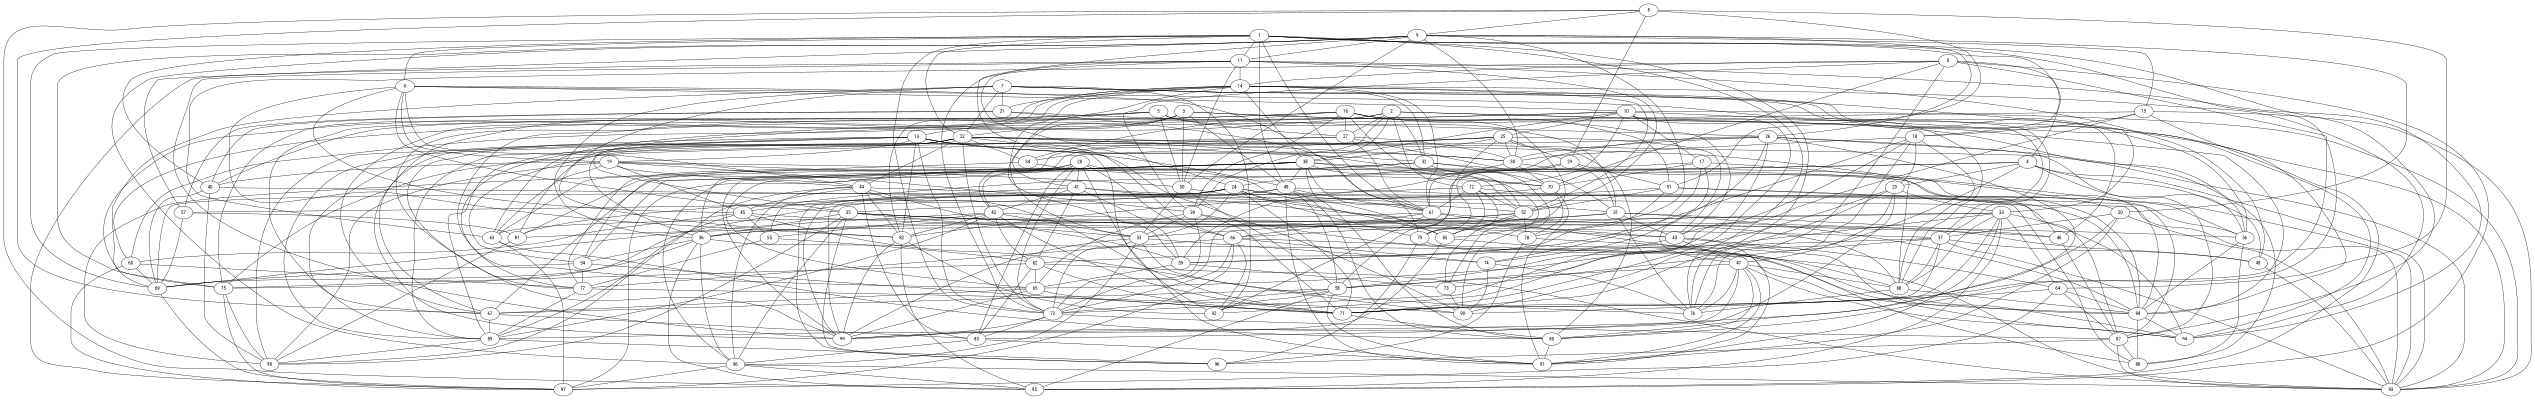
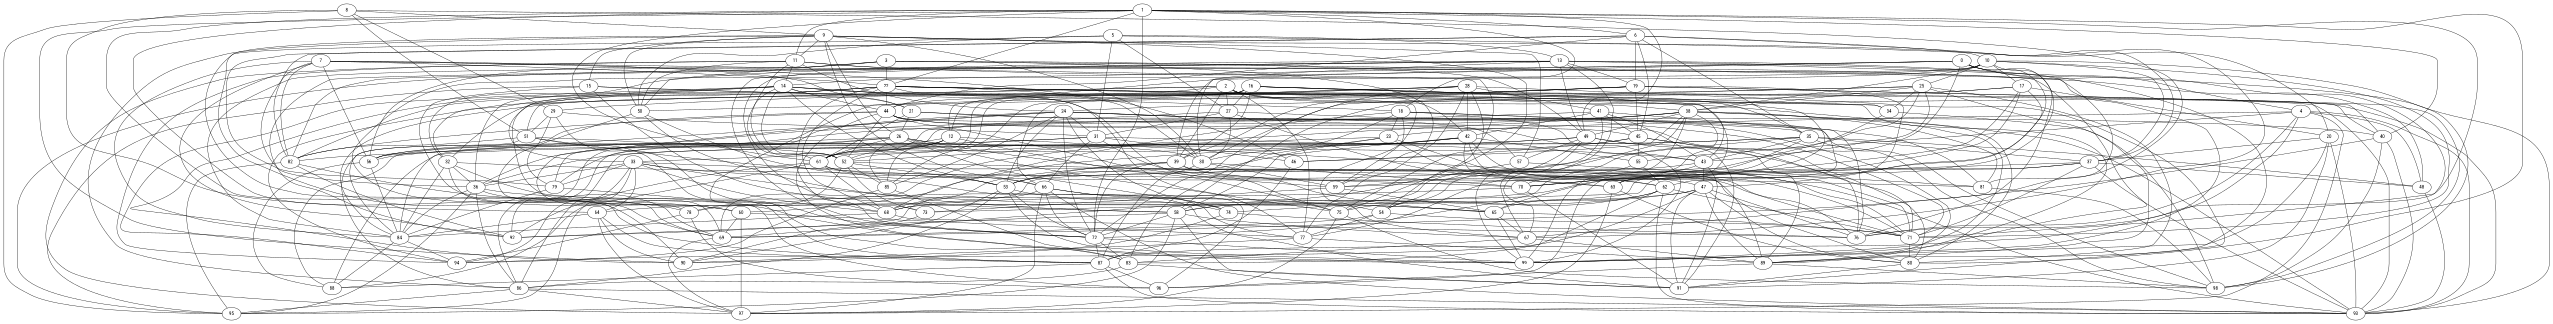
(957, 100) -> (1070, 186)
(1105, 112) -> (839, 101)
(1182, 202) -> (1606, 120)
(1407, 232) -> (1391, 105)
